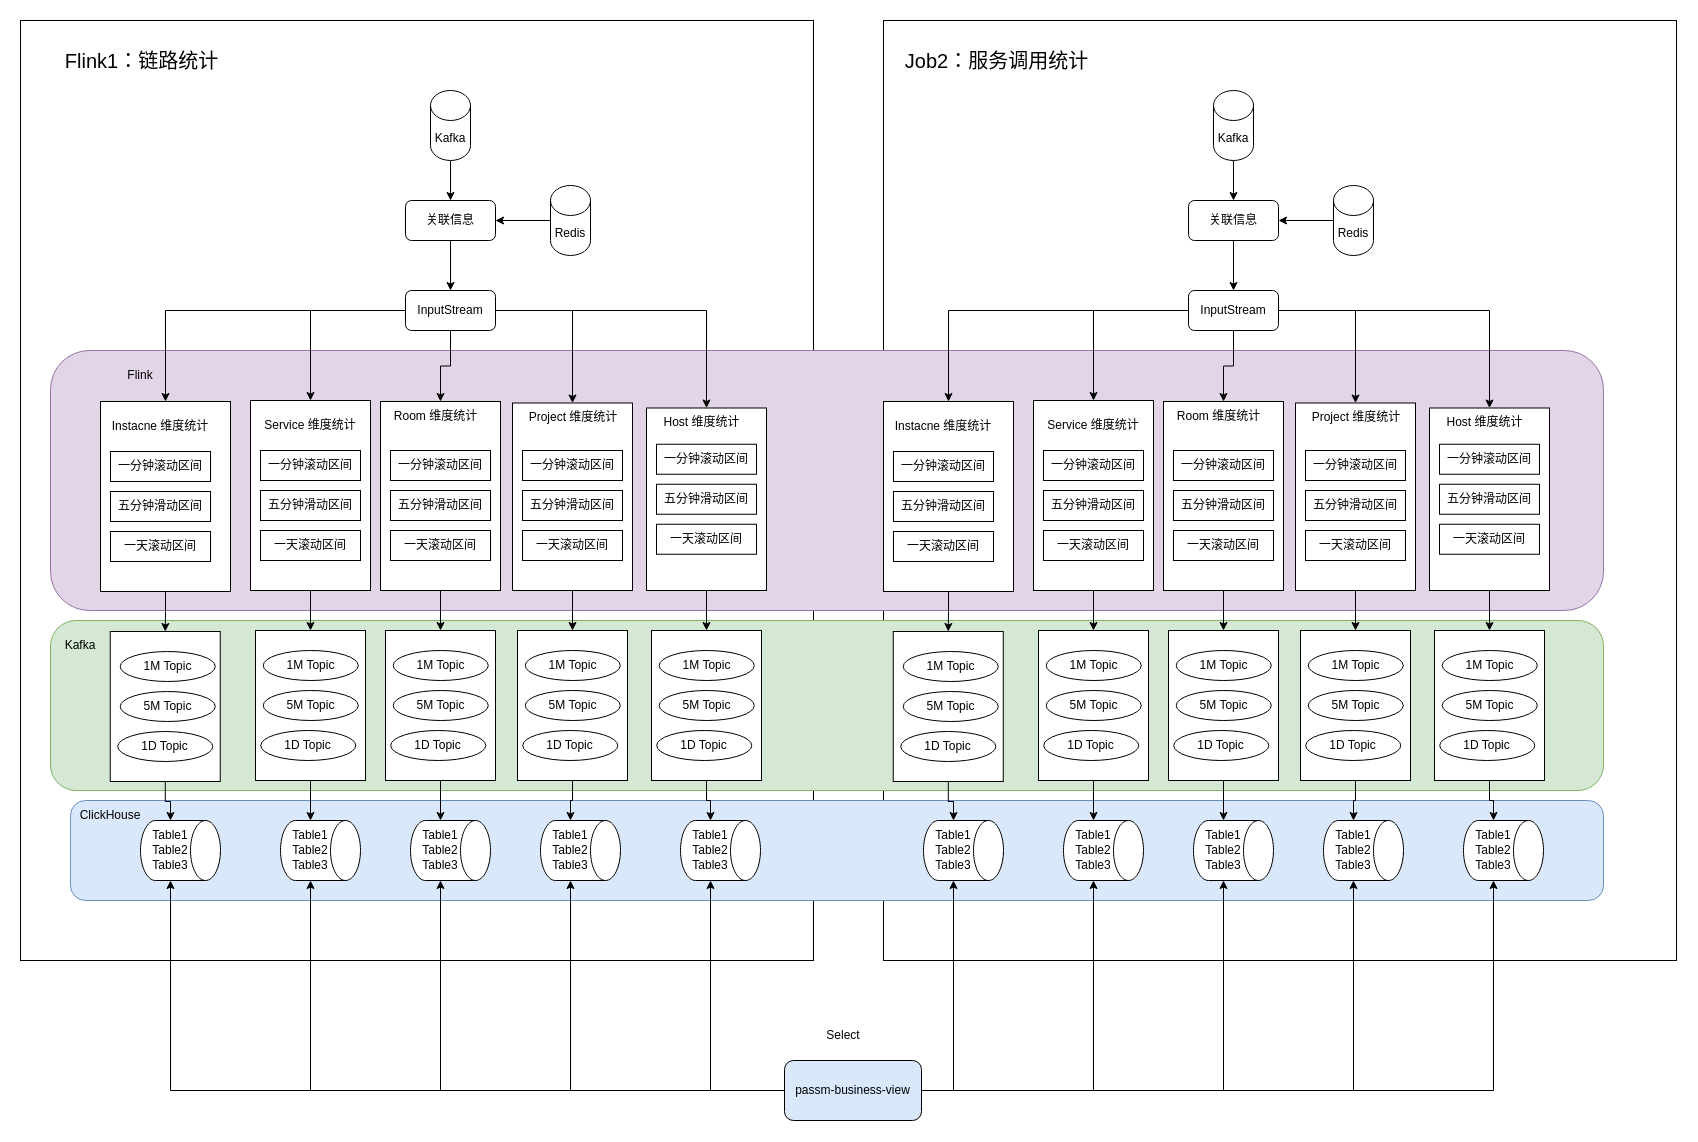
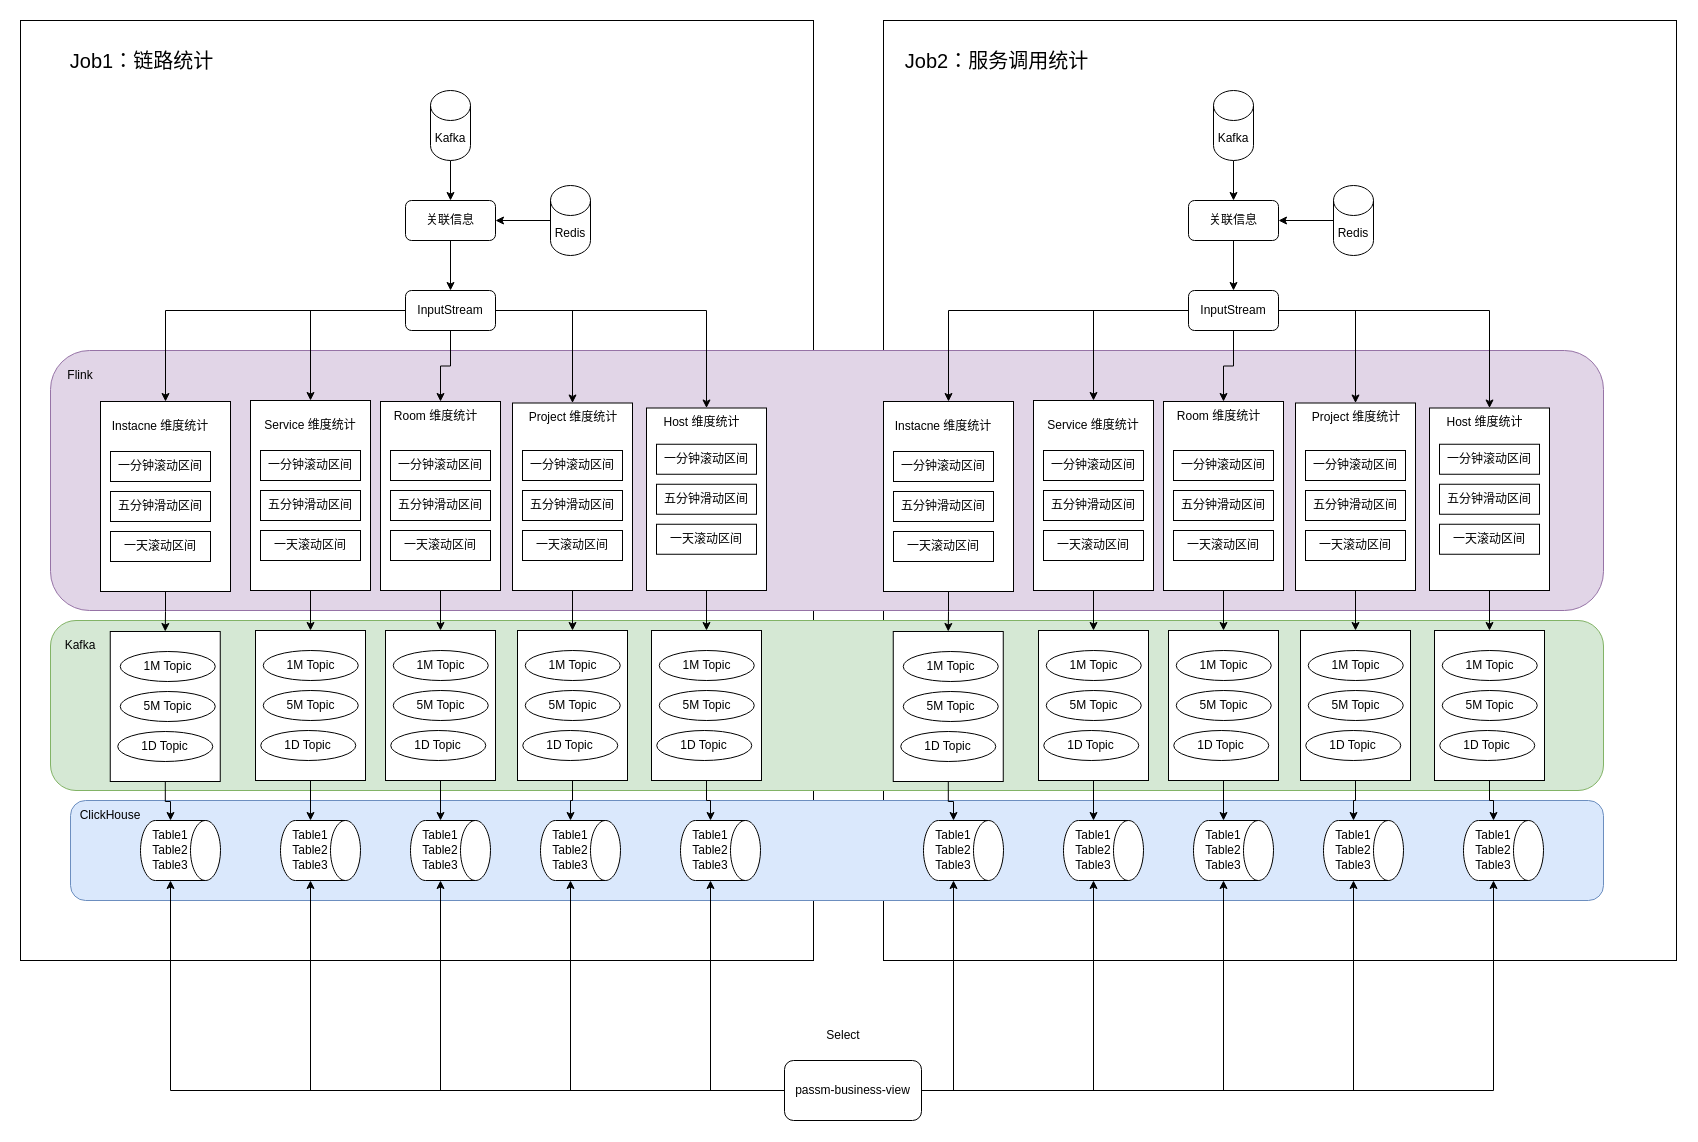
(142, 61) -> (142, 61)
(141, 376) -> (81, 376)
(853, 1091) -> (853, 1091)
